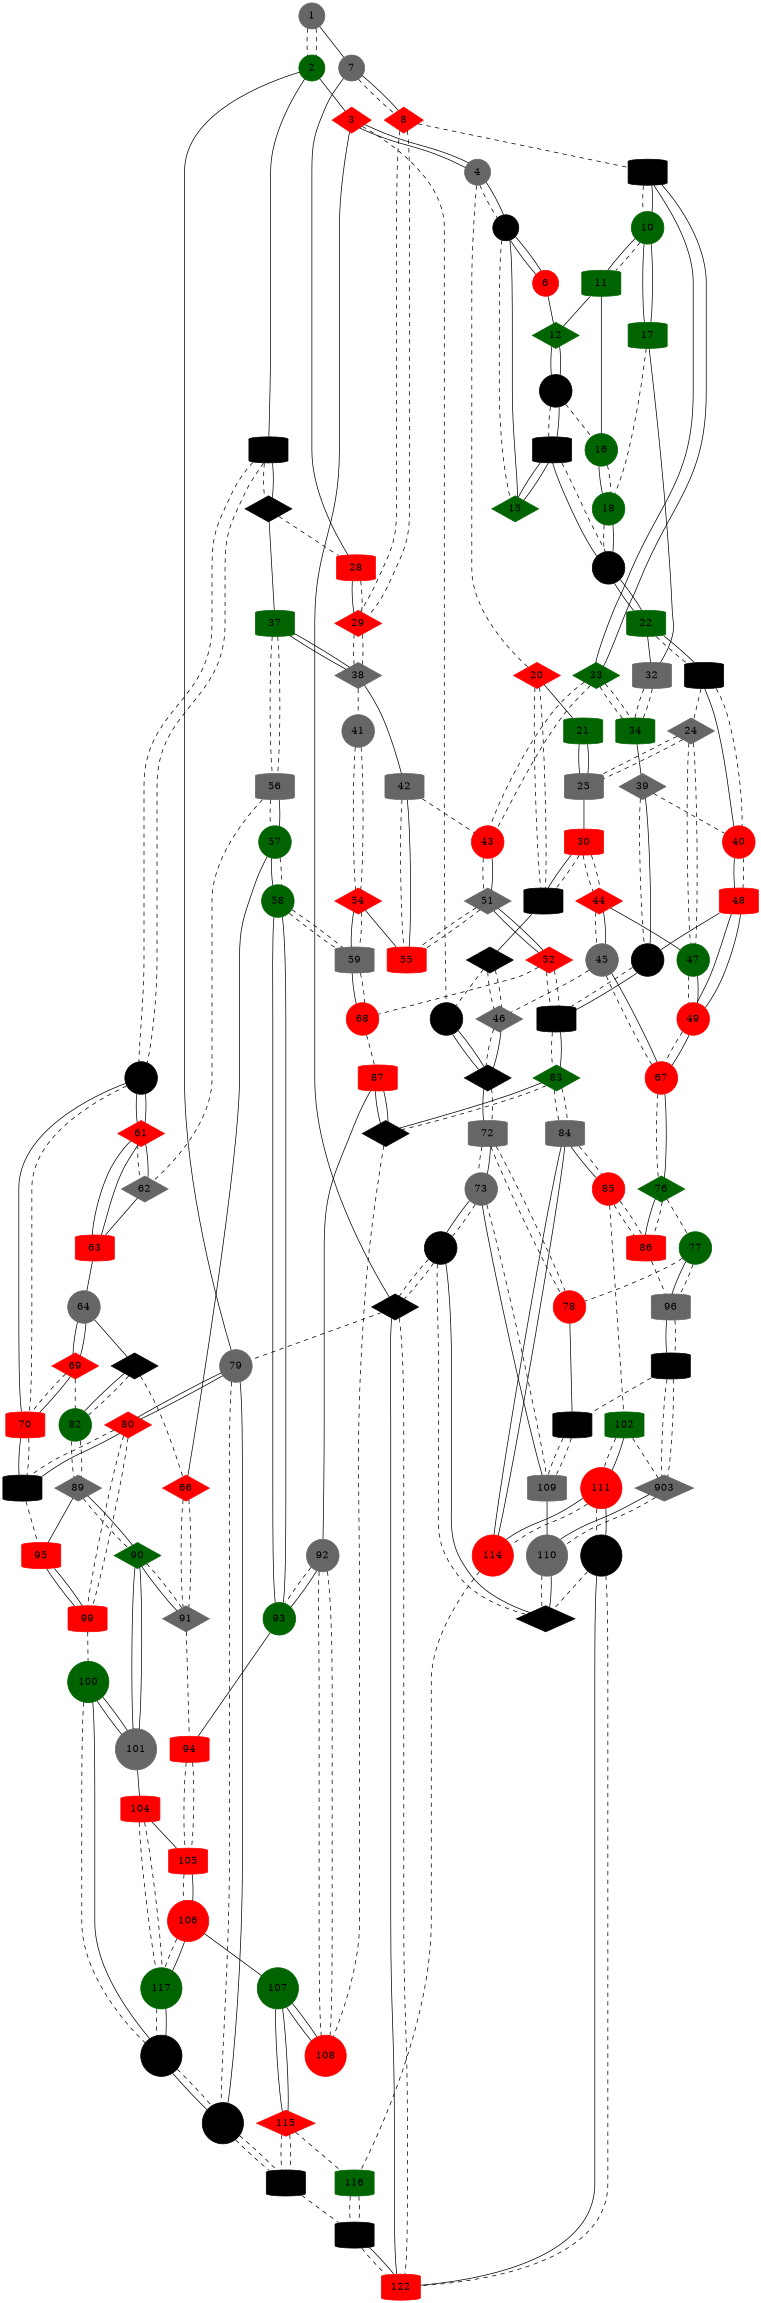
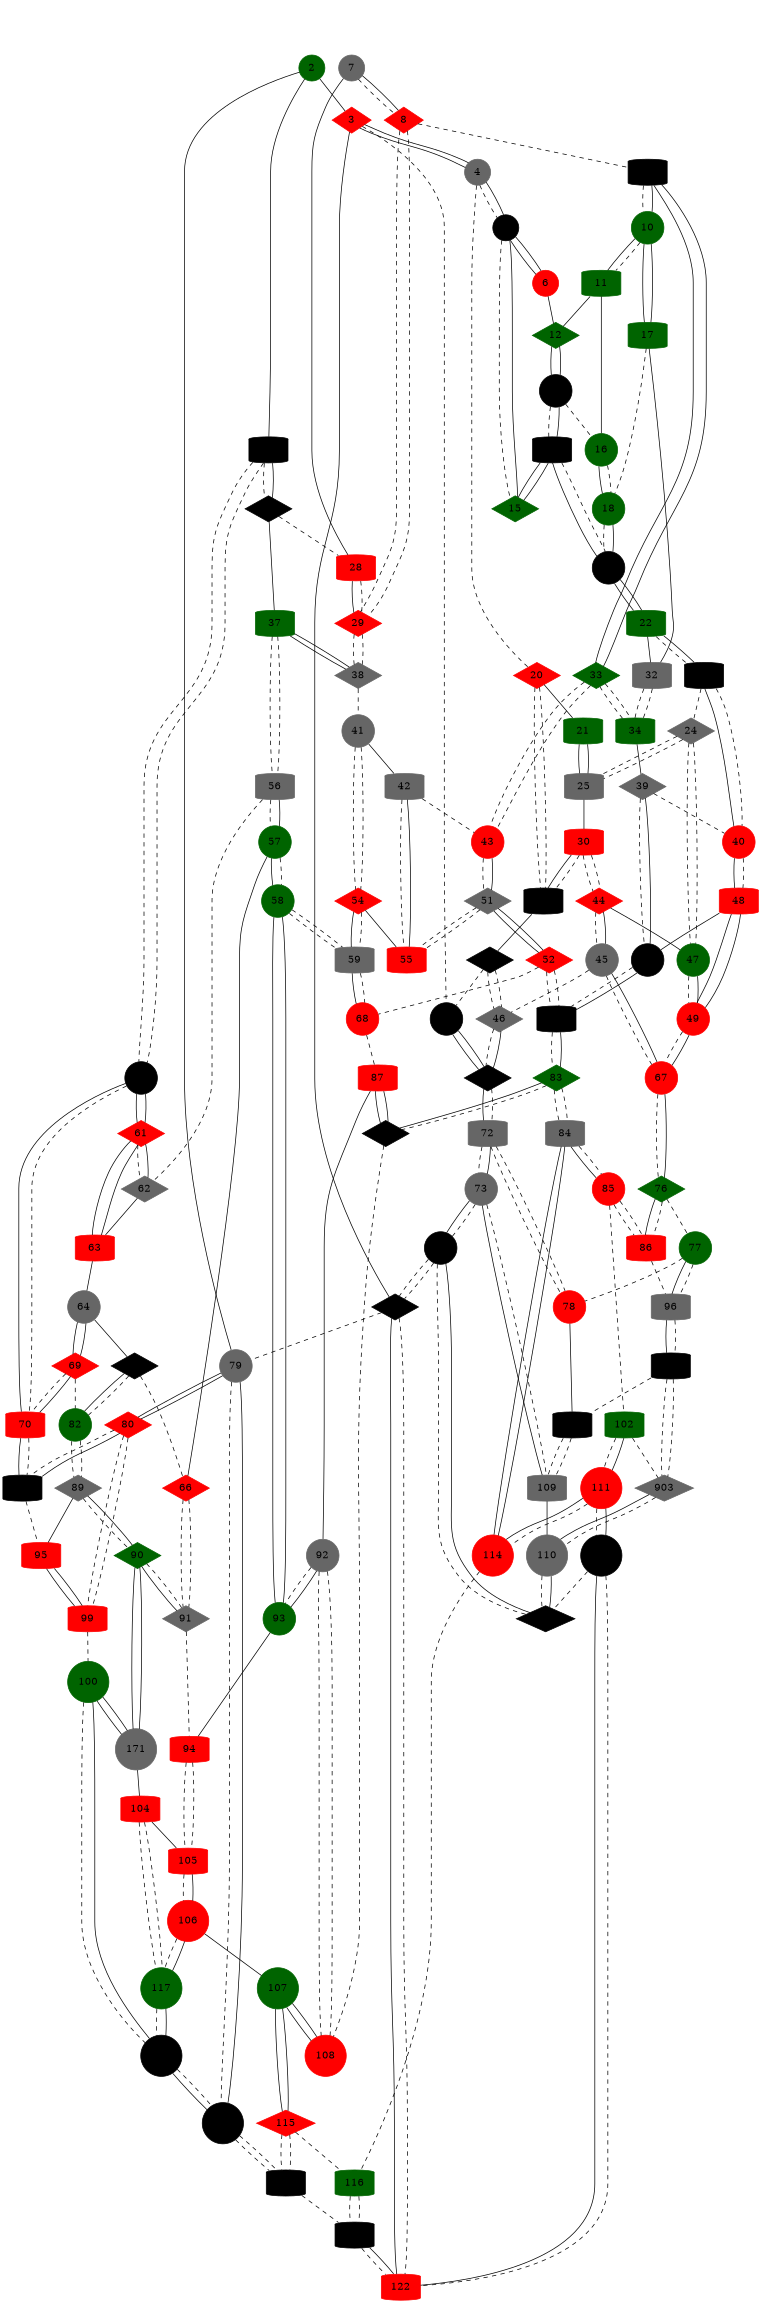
(312, 16) -> none
(387, 728) -> (381, 759)
(136, 1749) -> (136, 1749)
